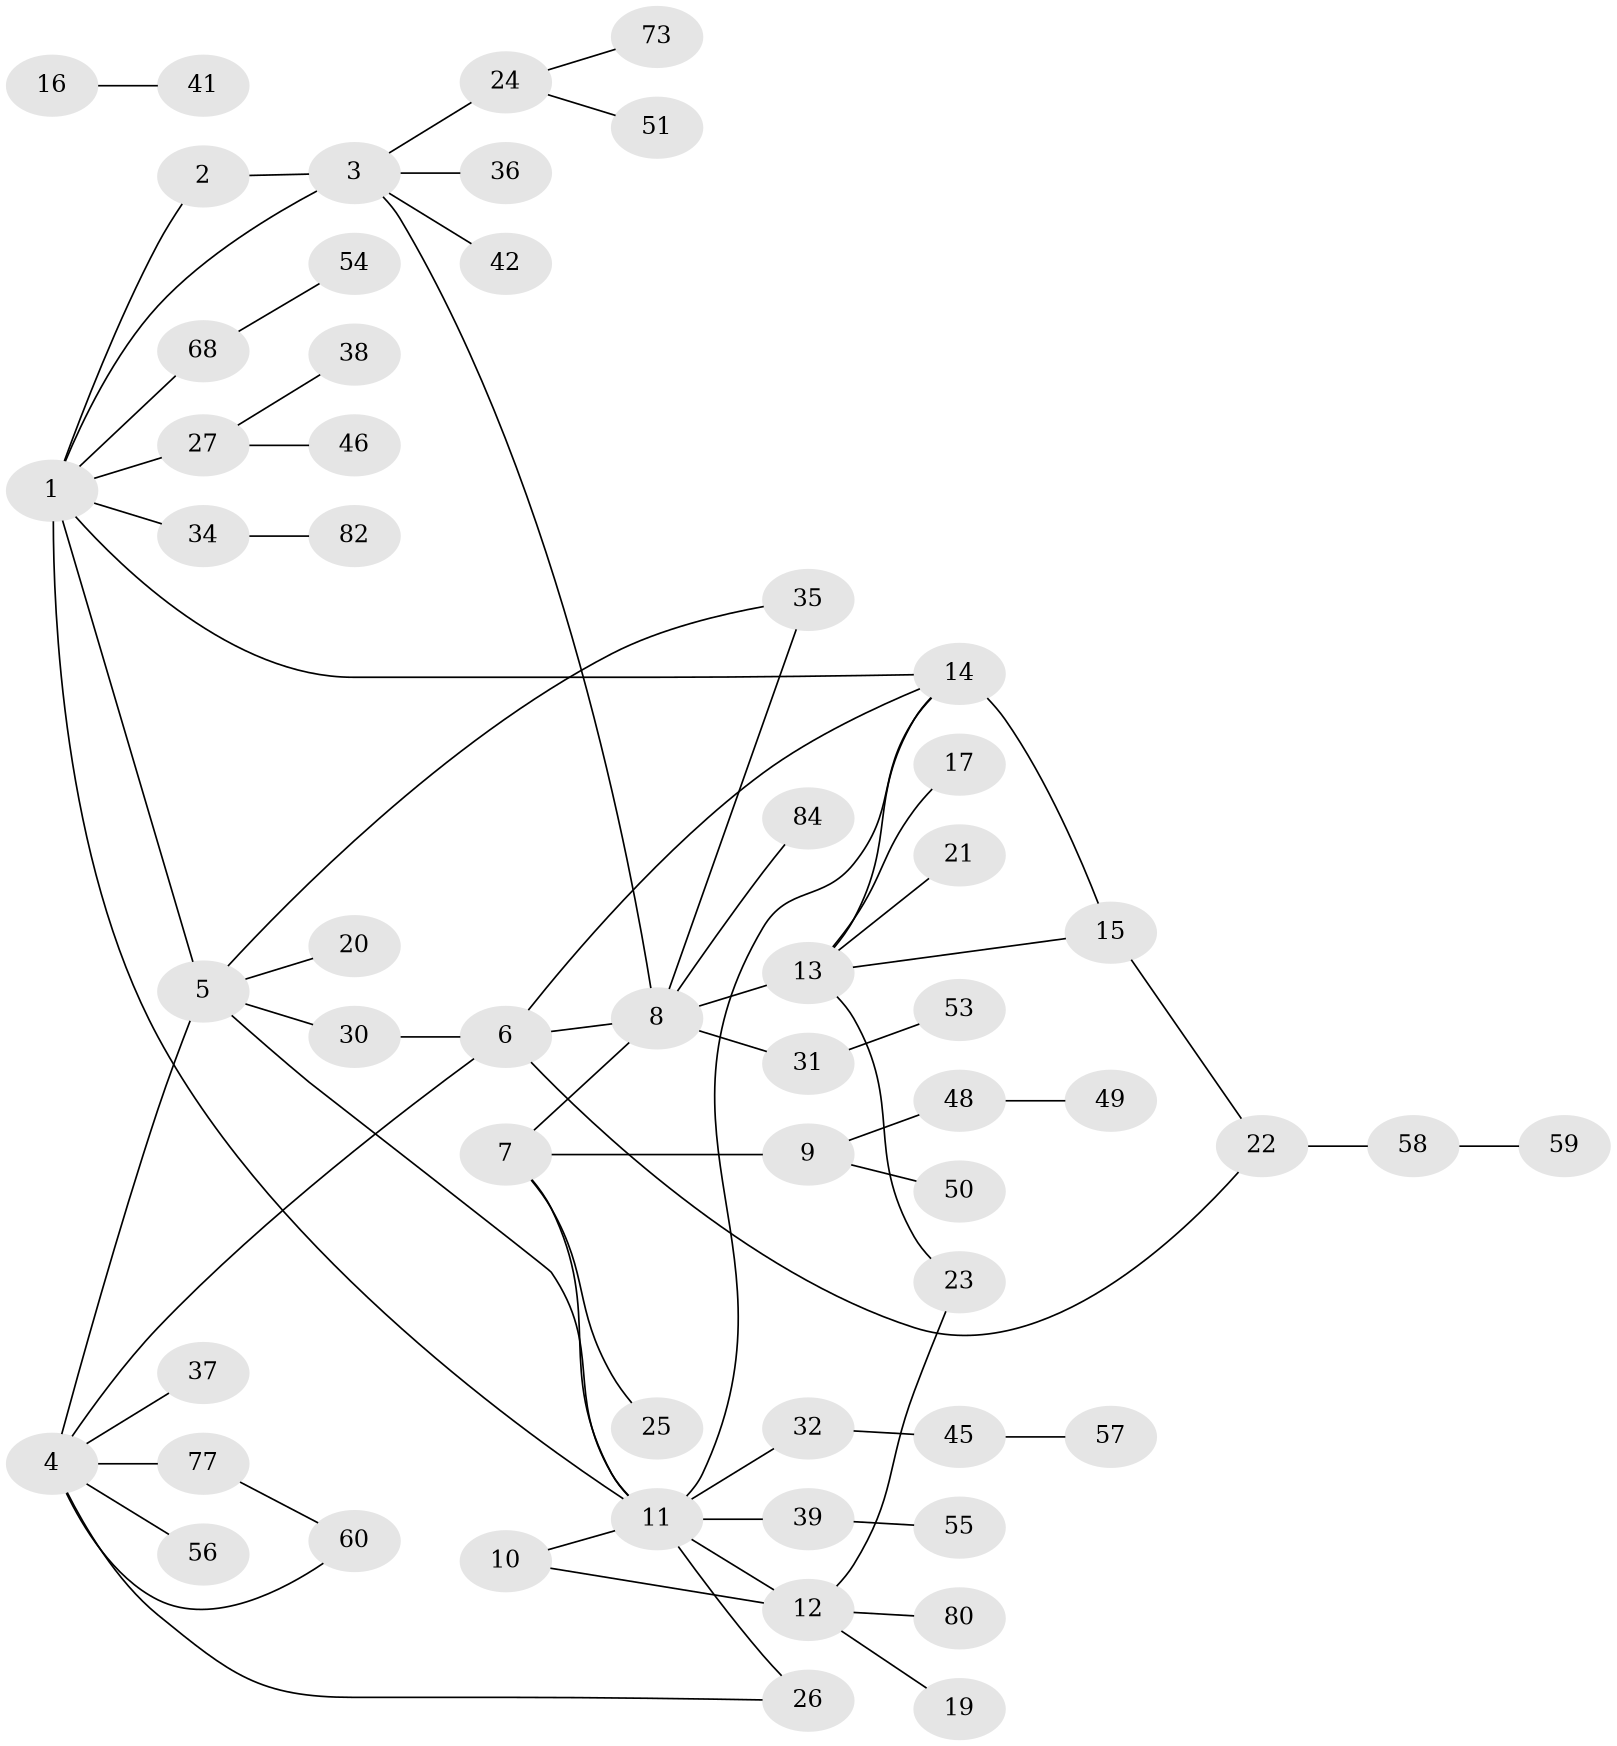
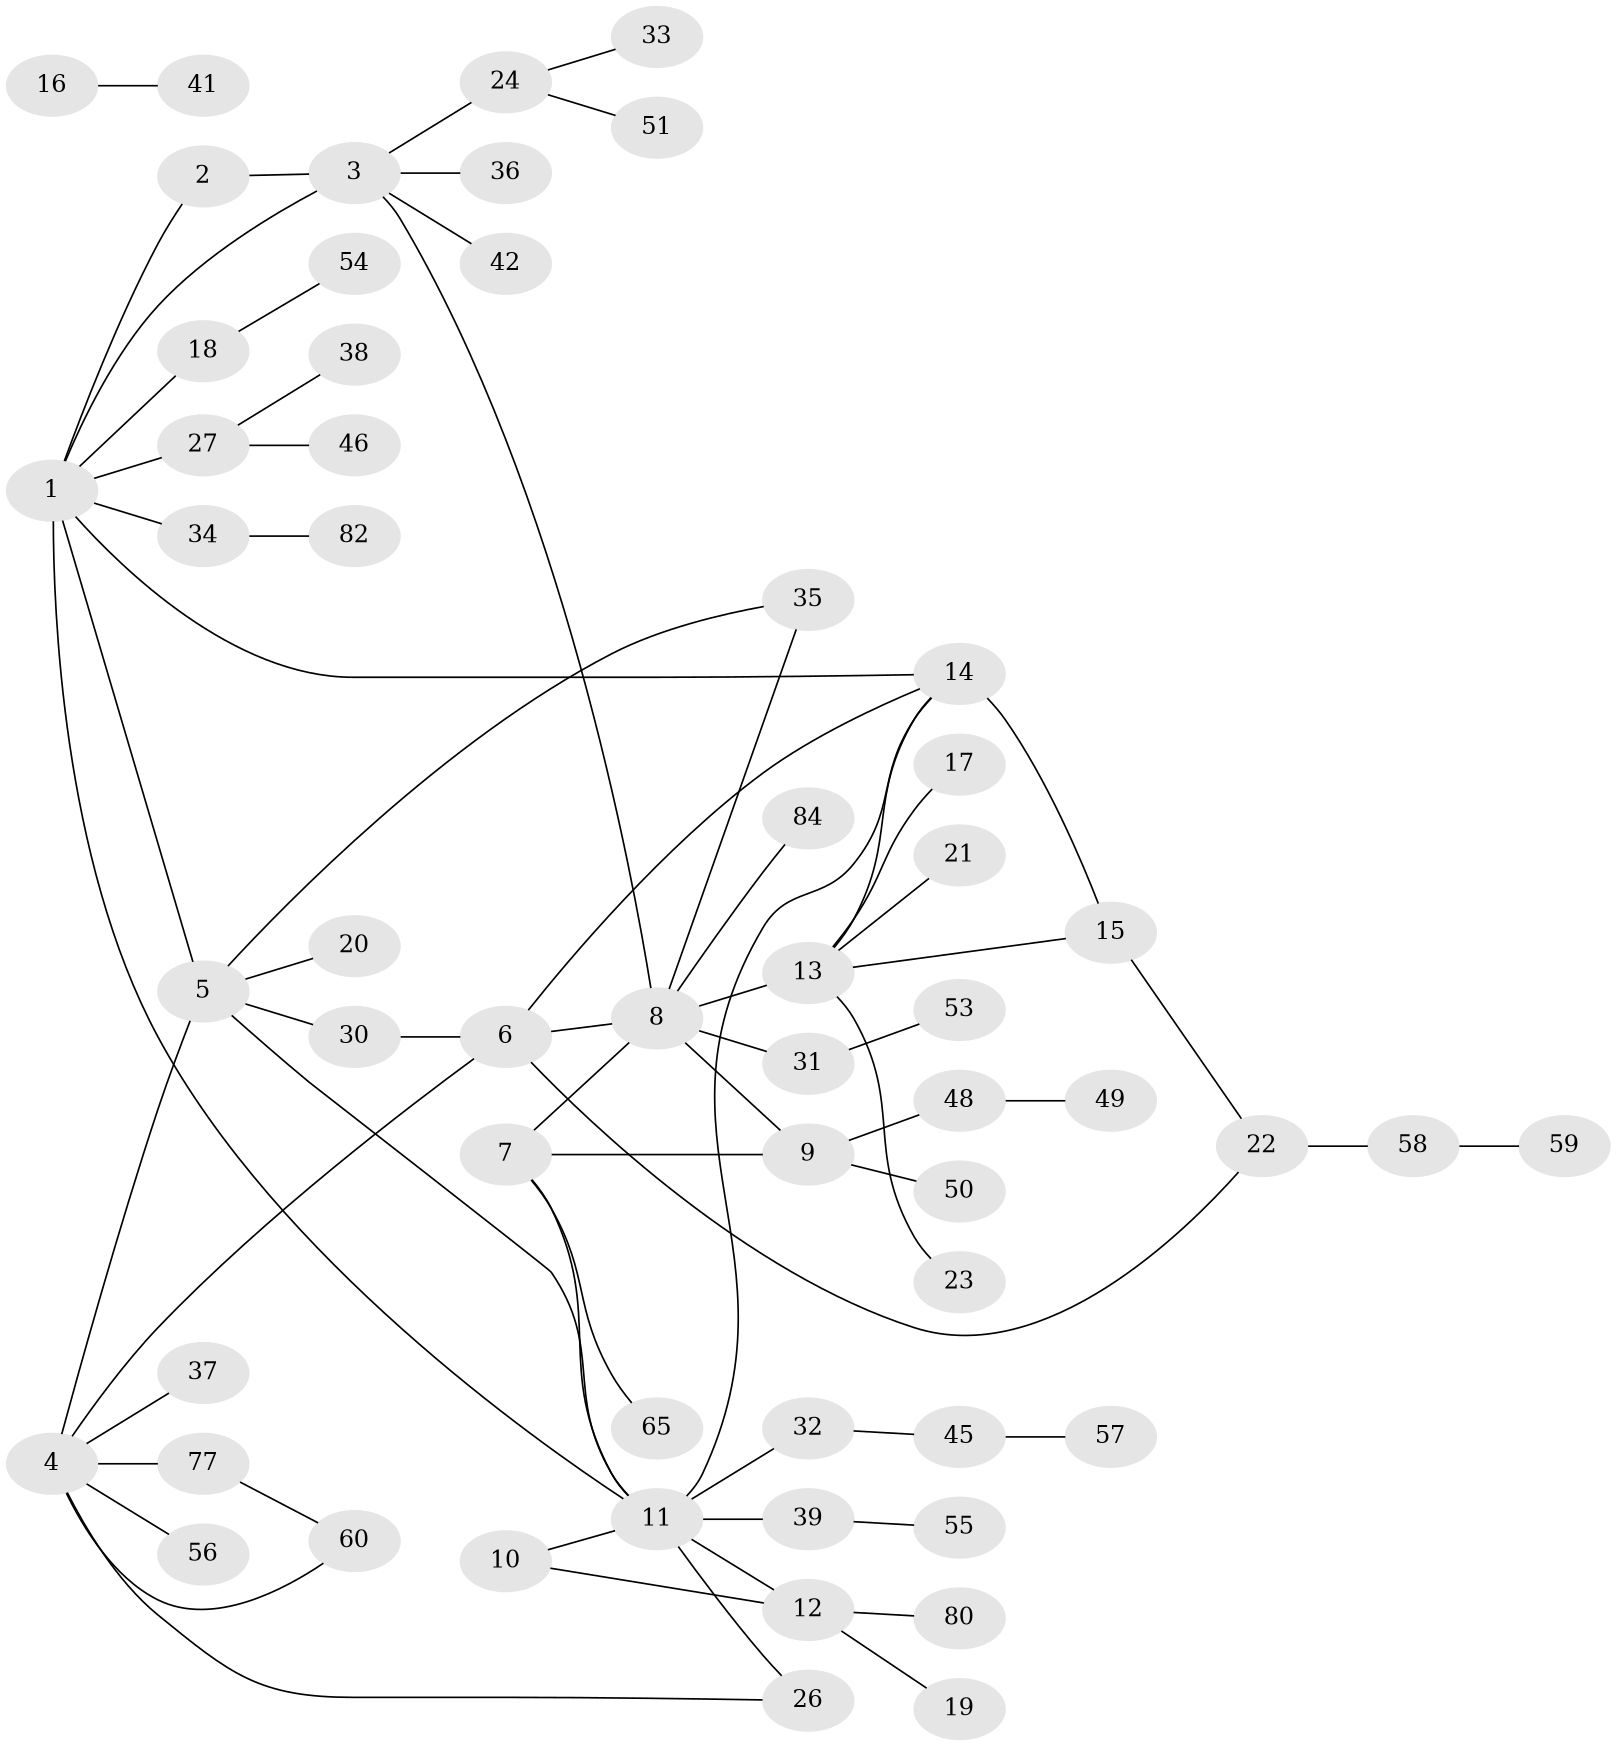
(657, 37) -> (657, 37)
(203, 351) -> (203, 351)
none -> (733, 1087)
(657, 1428) -> (657, 1428)
(896, 1452) -> none
